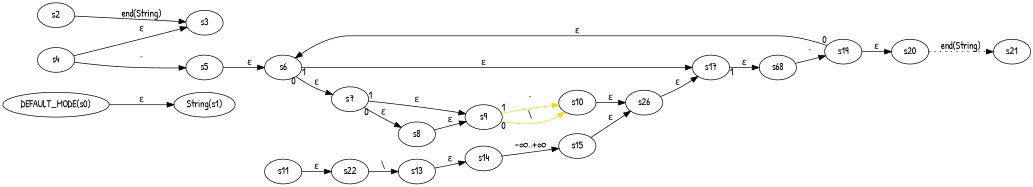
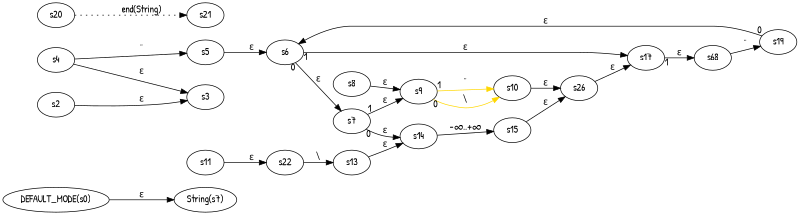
(142, 14) -> (142, 99)
(873, 52) -> none
(205, 105) -> (205, 200)
(379, 116) -> (379, 135)
